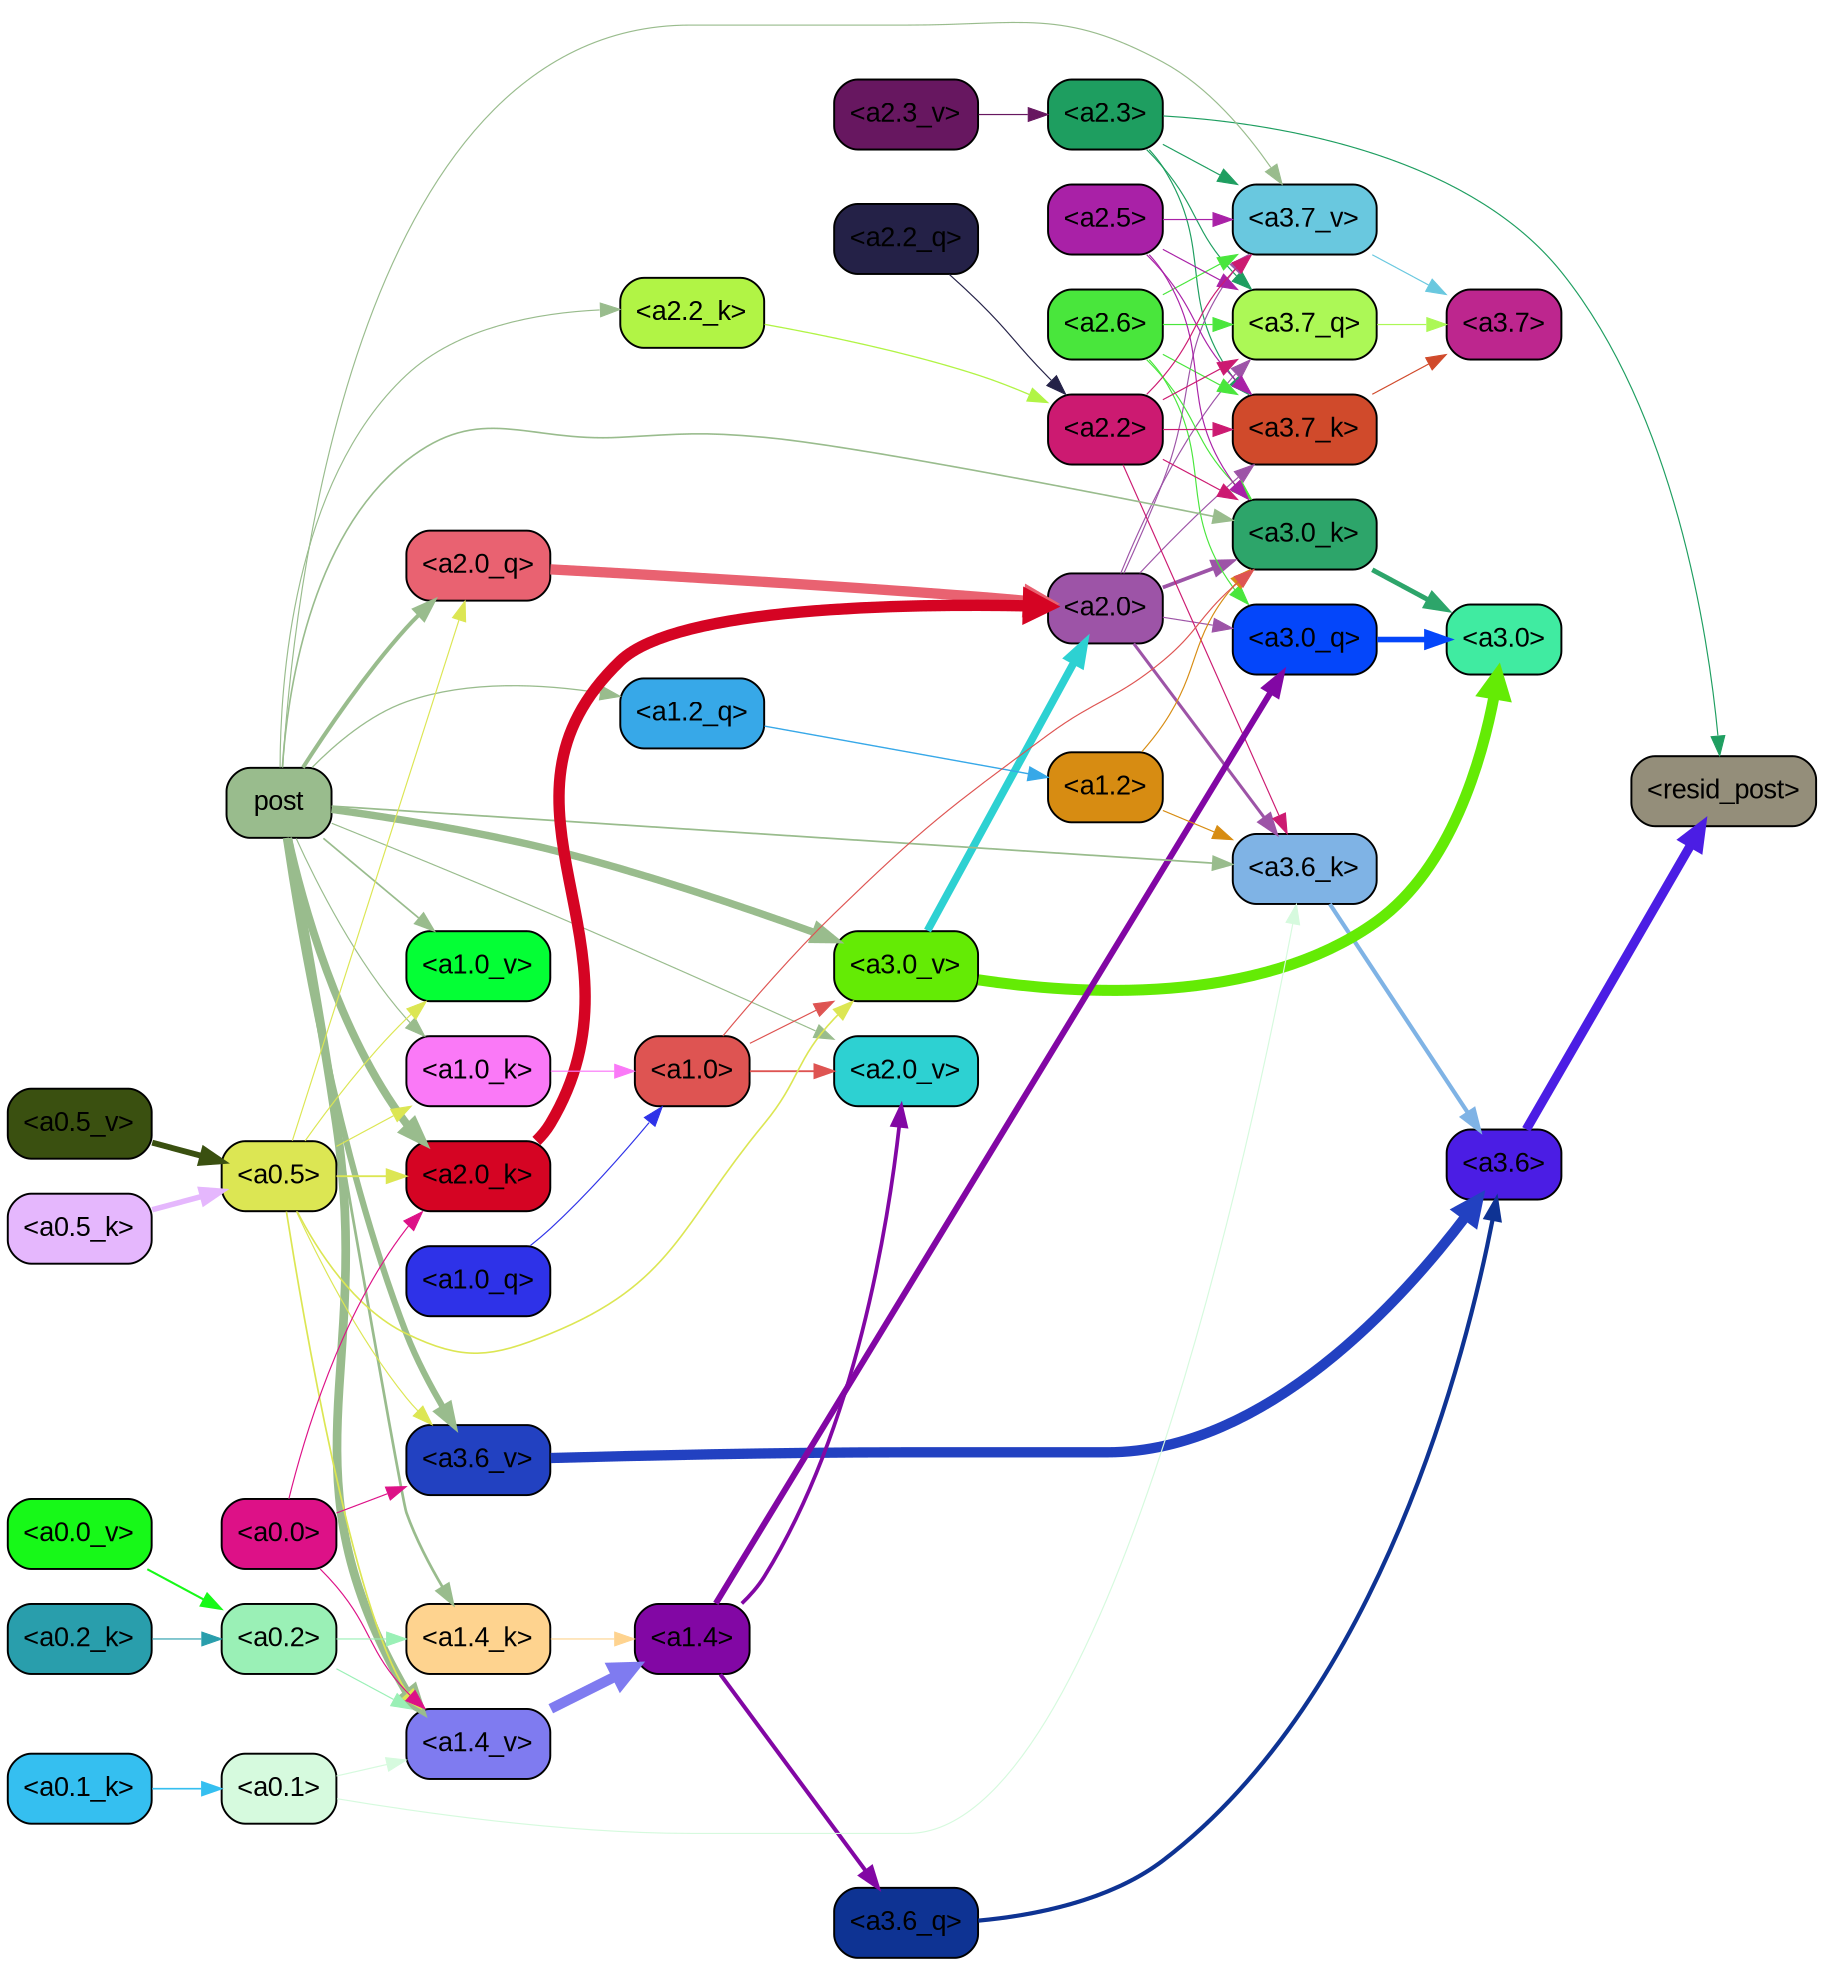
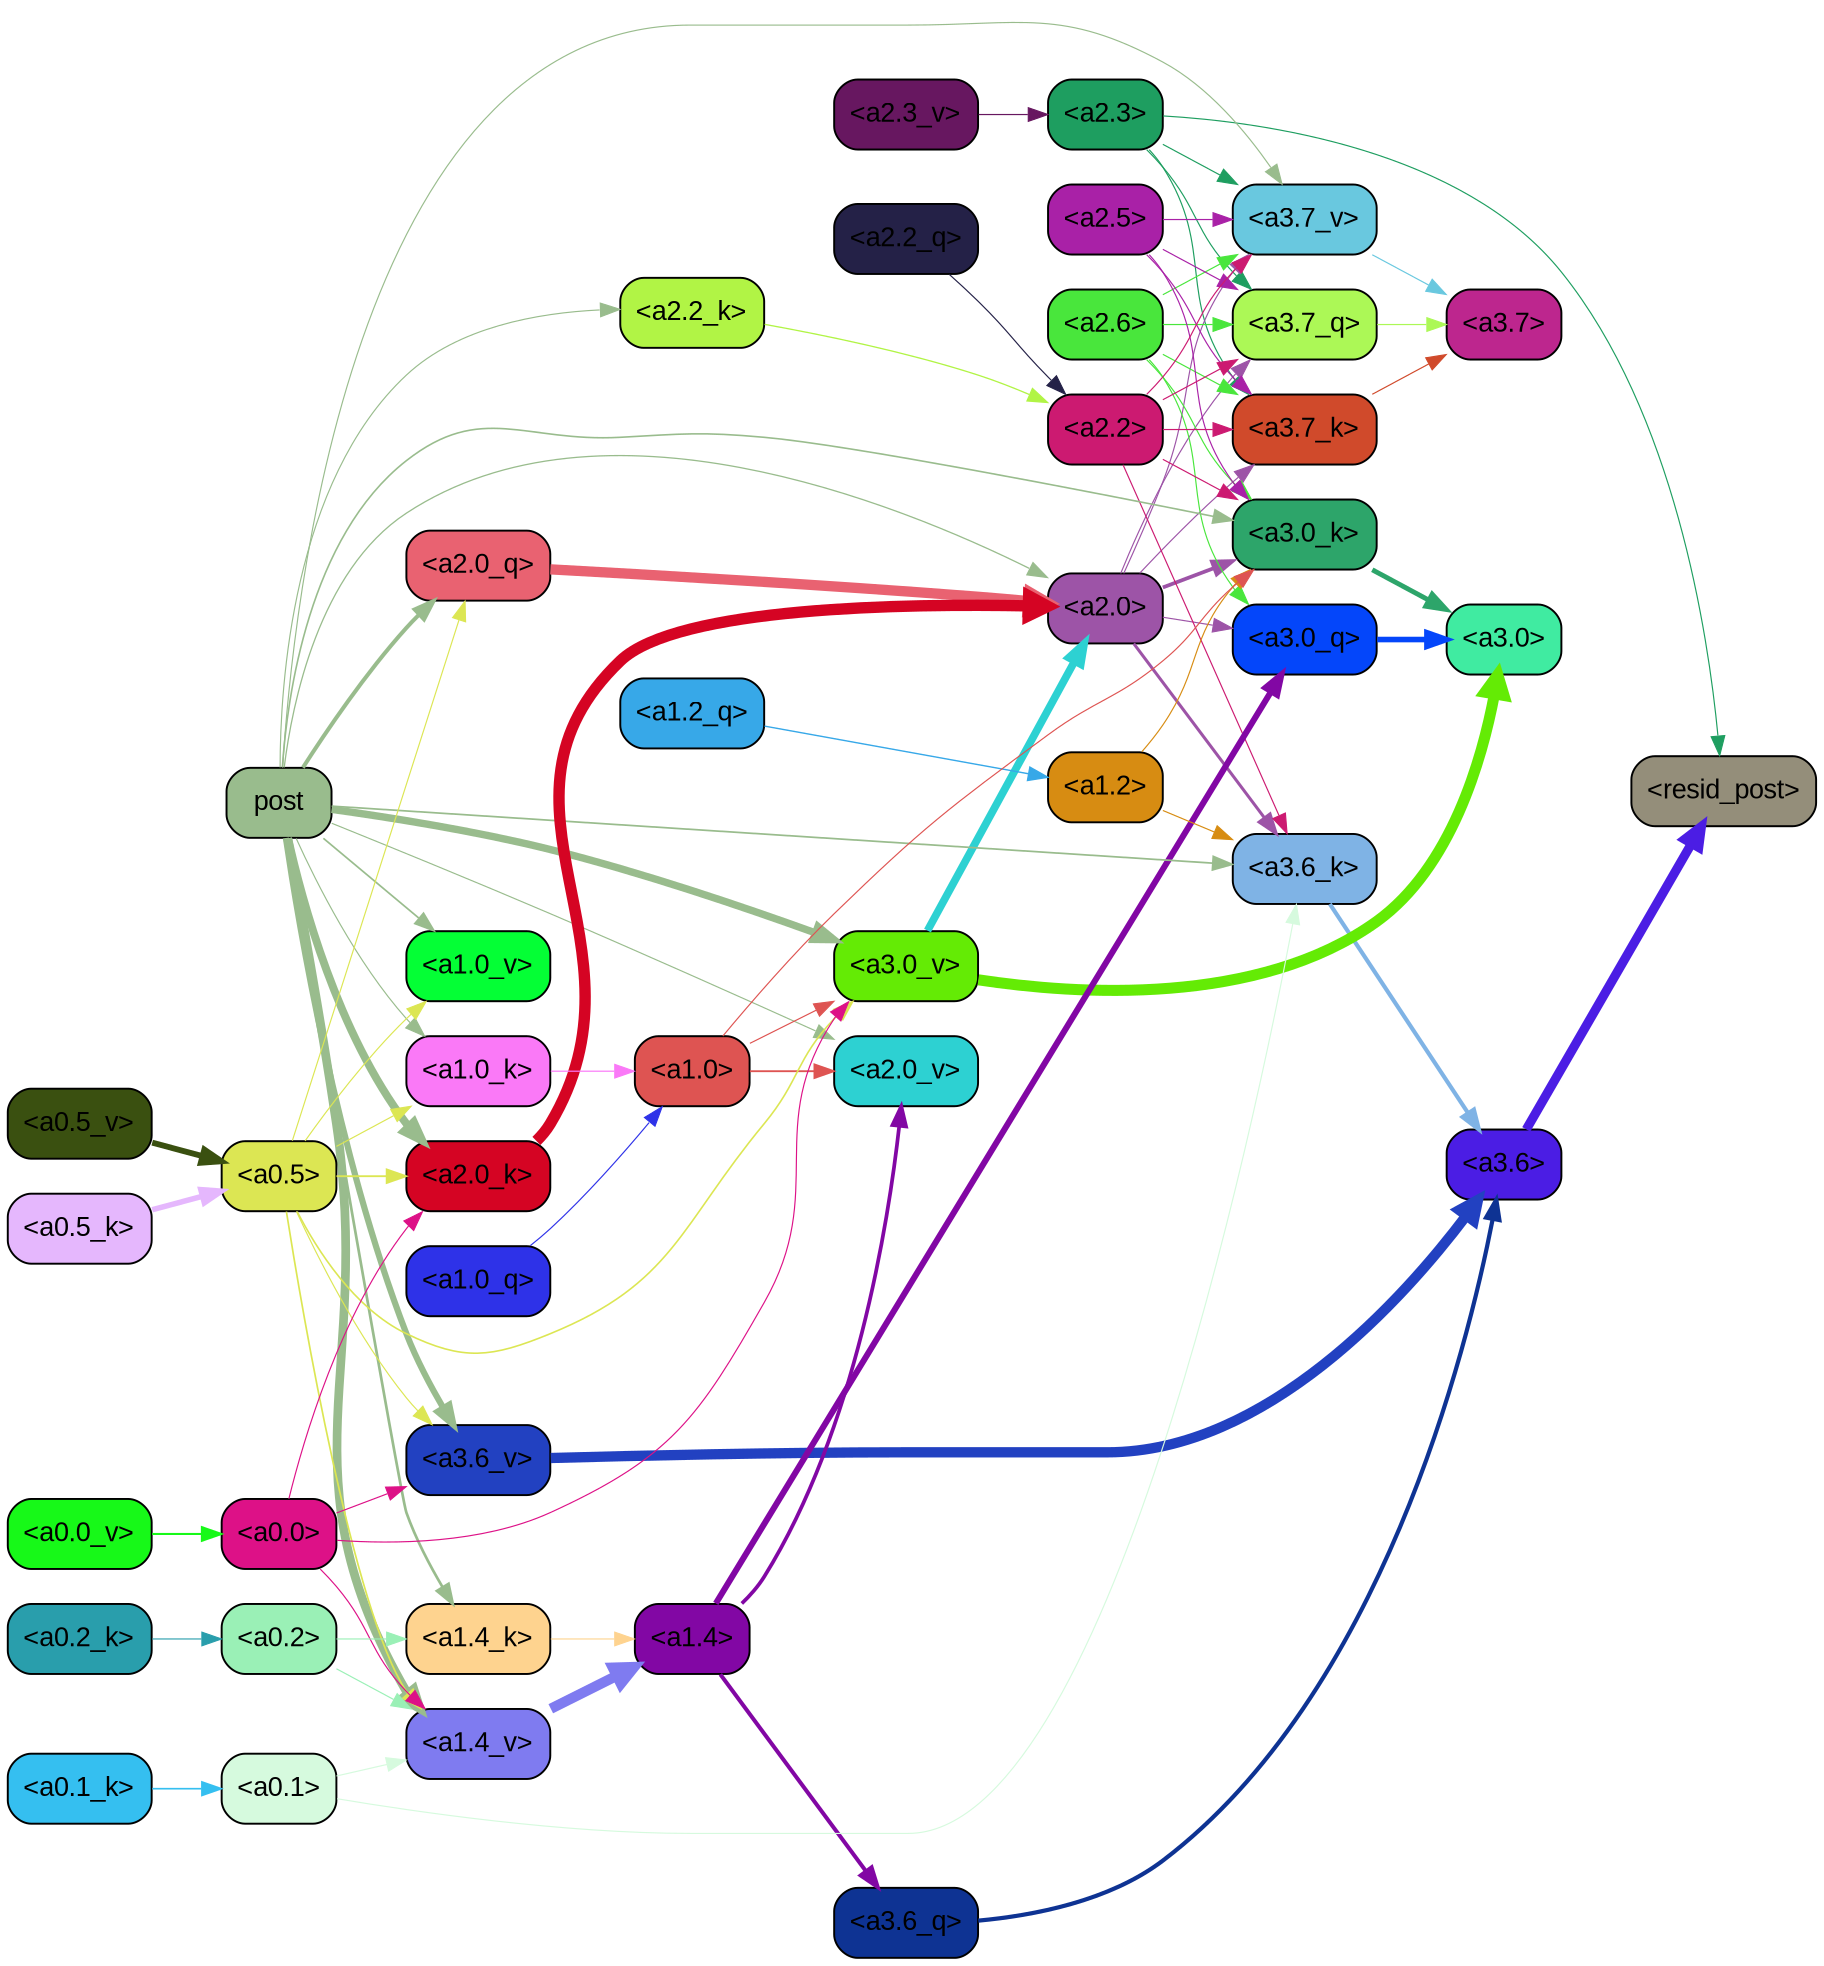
(453, 690) -> (577, 458)
none -> (705, 1398)
(176, 1584) -> (177, 1534)
